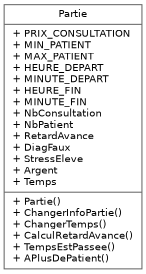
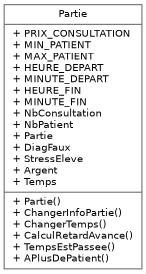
(53, 136) -> (33, 136)
